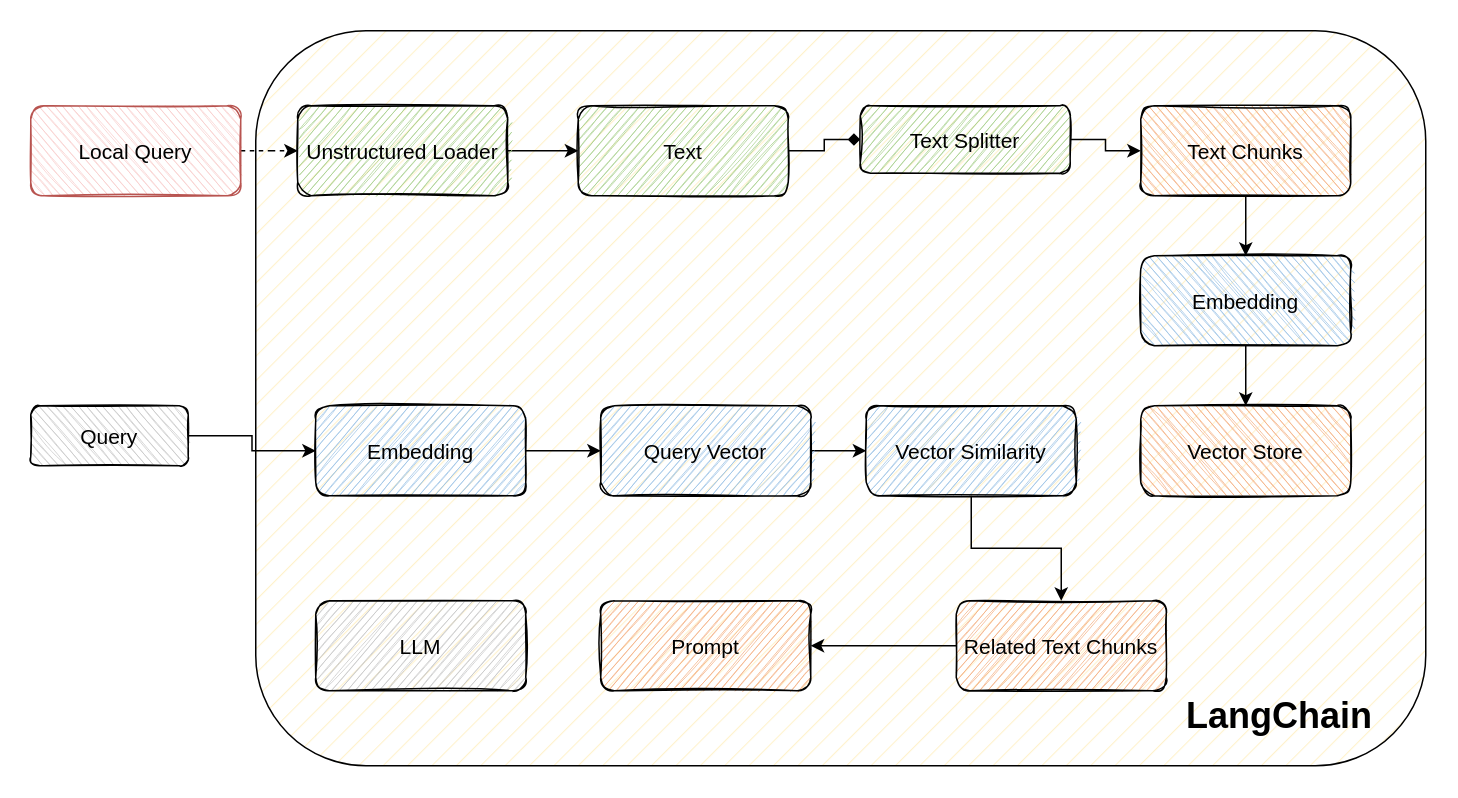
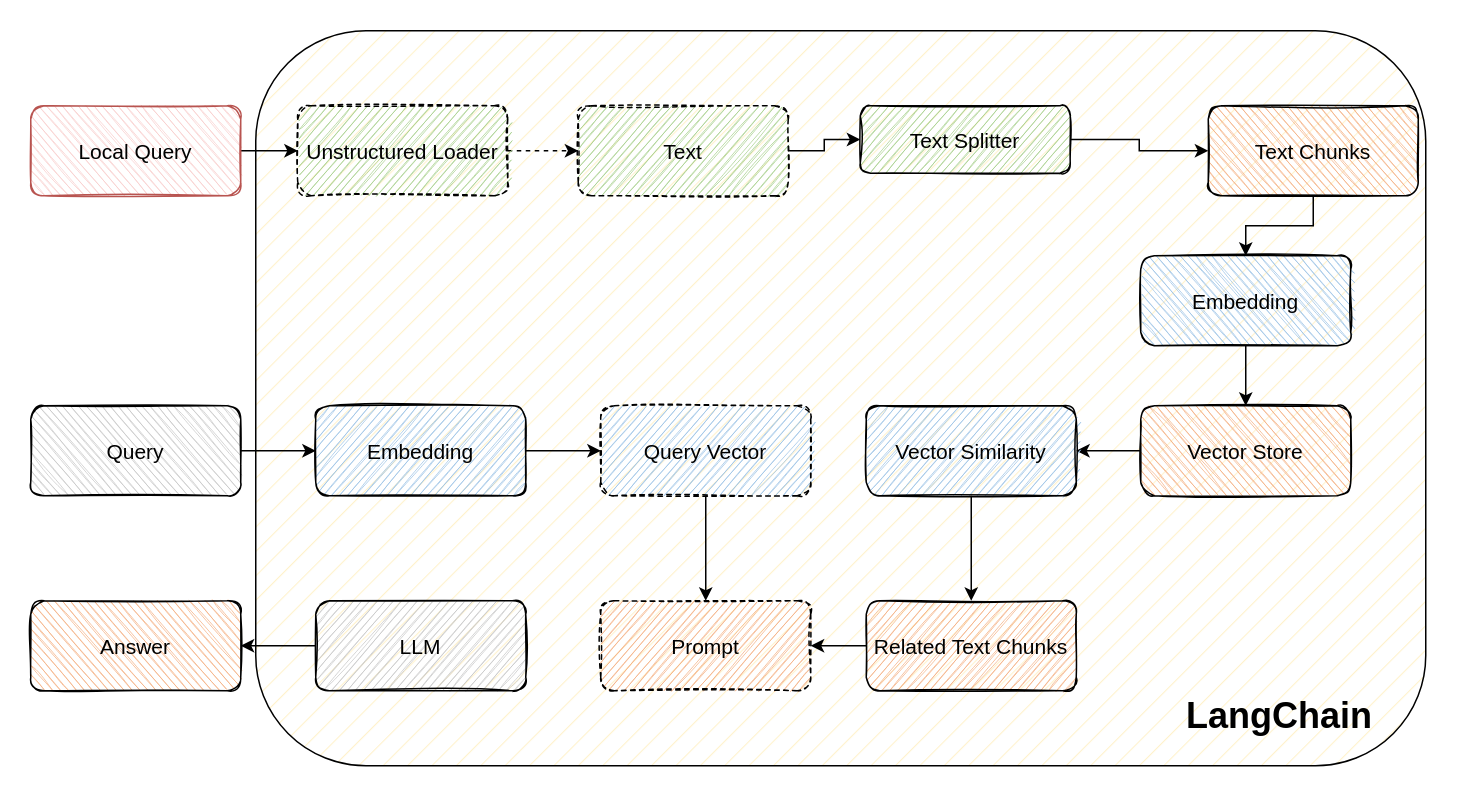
(847, 140) -> (848, 140)
(268, 151) -> (268, 151)
(403, 151) -> (403, 151)
(541, 151) -> (541, 151)
(683, 151) -> (683, 151)
(1246, 151) -> (1313, 151)
(110, 436) -> (136, 451)
(706, 451) -> (706, 451)
(840, 451) -> (706, 544)
none -> (1113, 451)
none -> (136, 646)
none -> (284, 646)
(706, 646) -> (706, 646)
(1061, 646) -> (971, 646)
